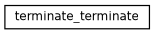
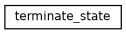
(77, 17) -> (63, 17)
